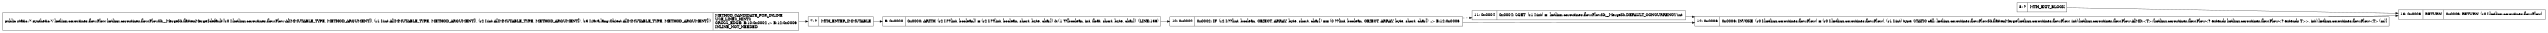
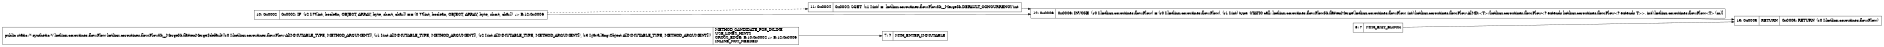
(1022, 21) -> none
